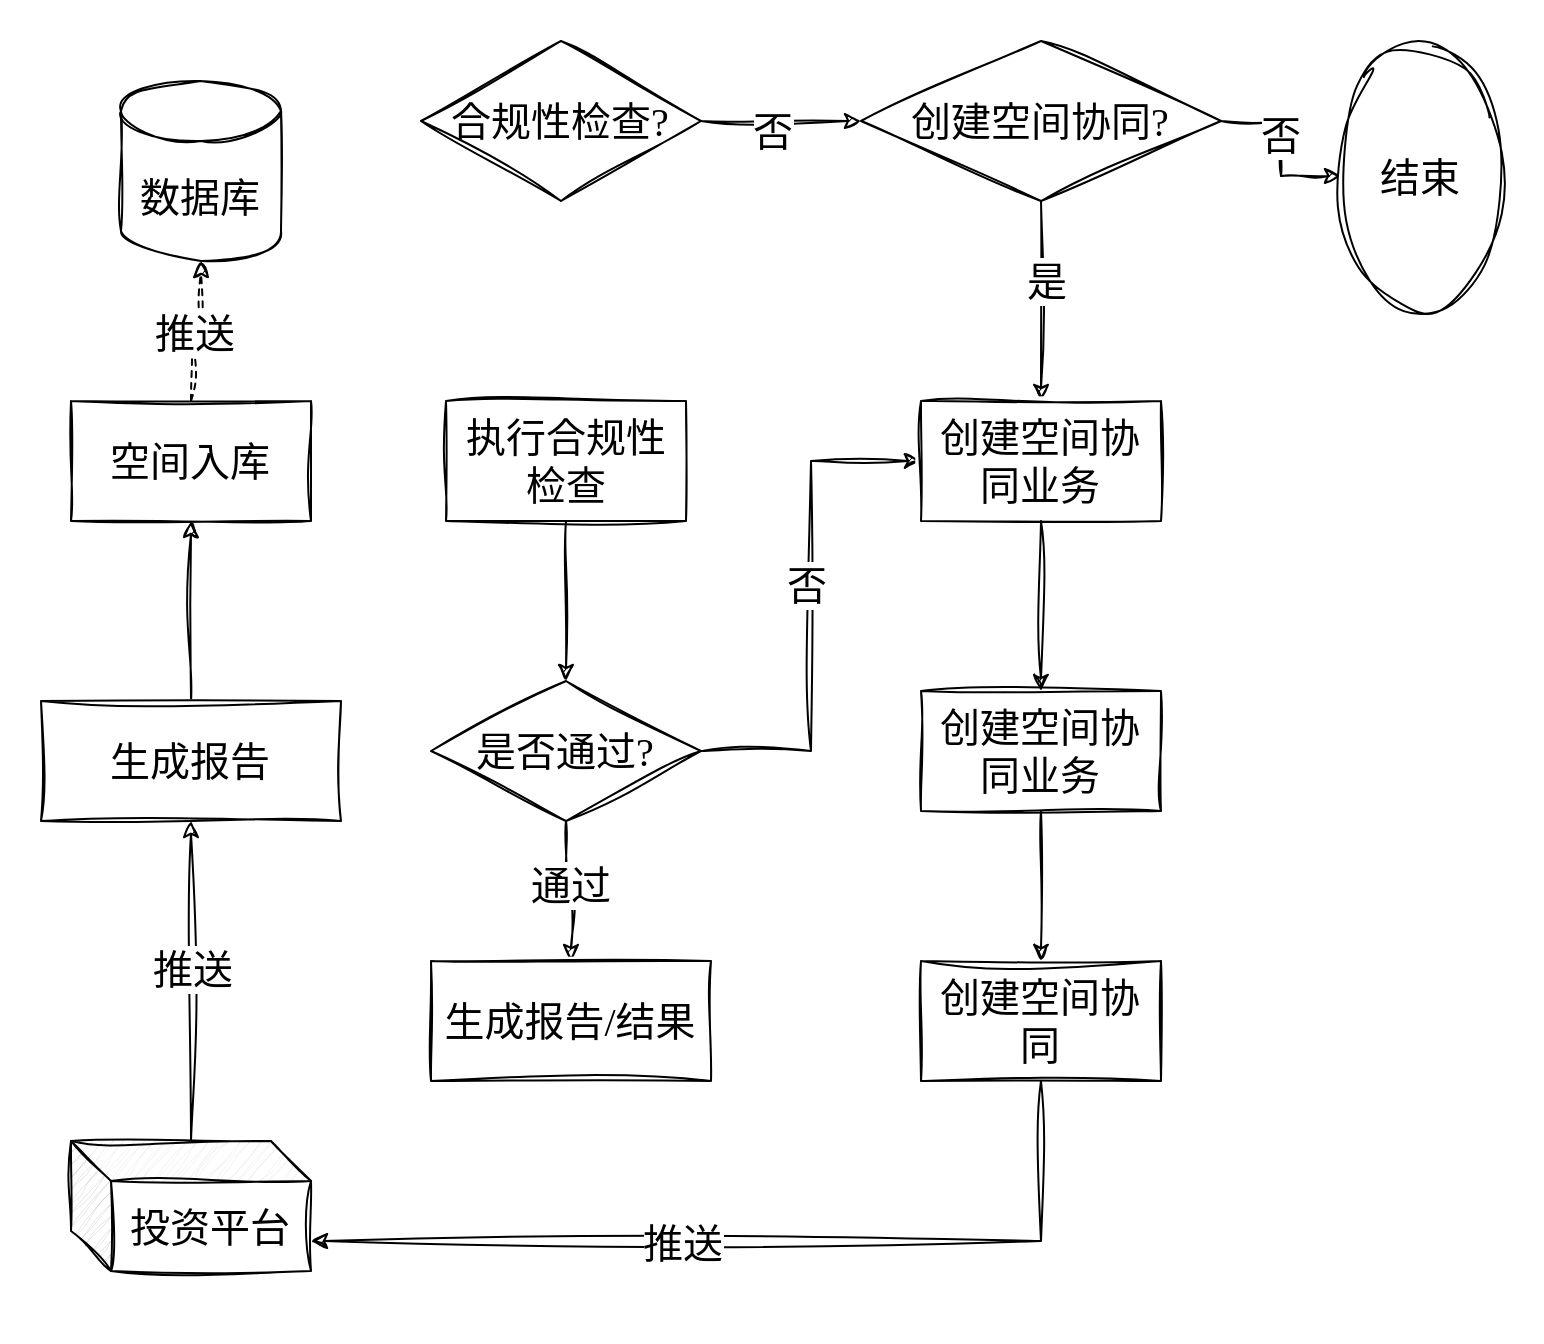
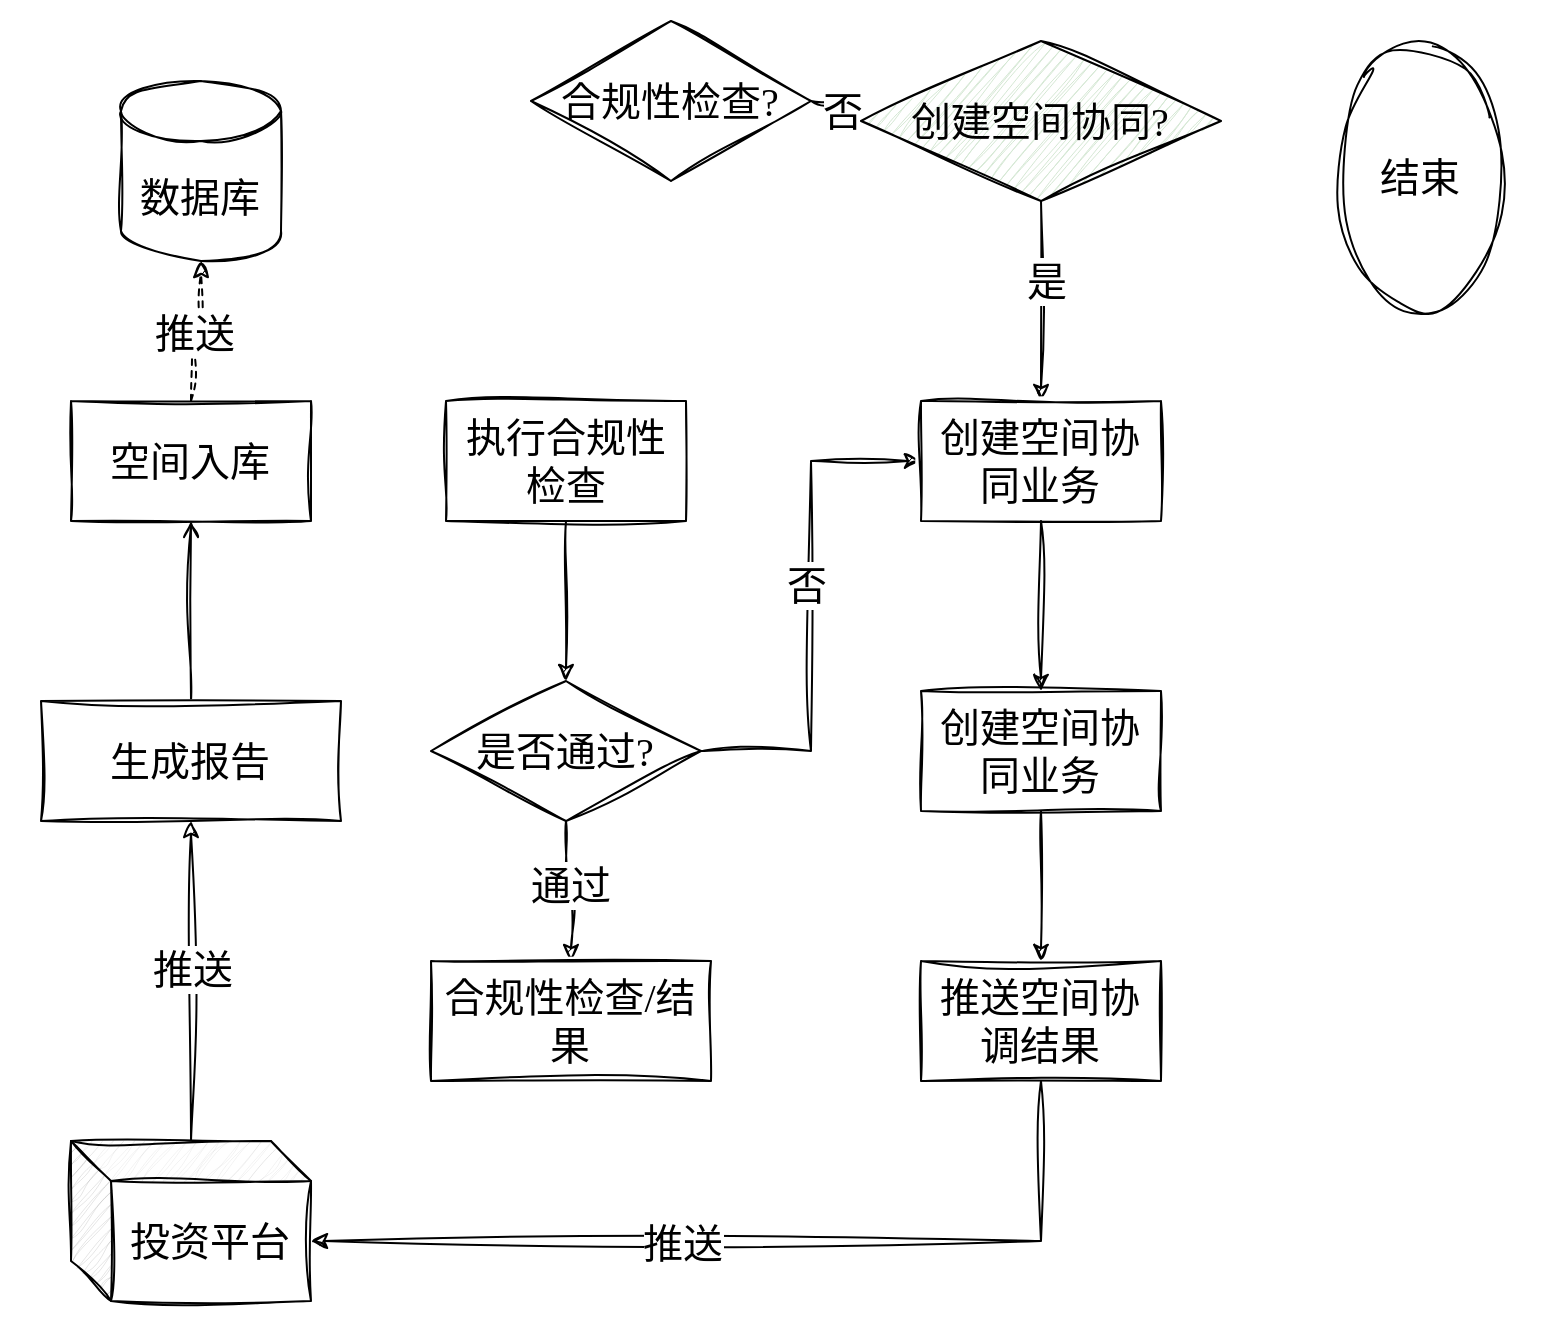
(561, 121) -> (671, 101)
(1041, 121) -> (1041, 121)
(1281, 142) -> none
(191, 537) -> (191, 533)
(571, 1021) -> (571, 1021)
(1041, 1021) -> (1041, 1021)
(191, 1206) -> (191, 1221)
